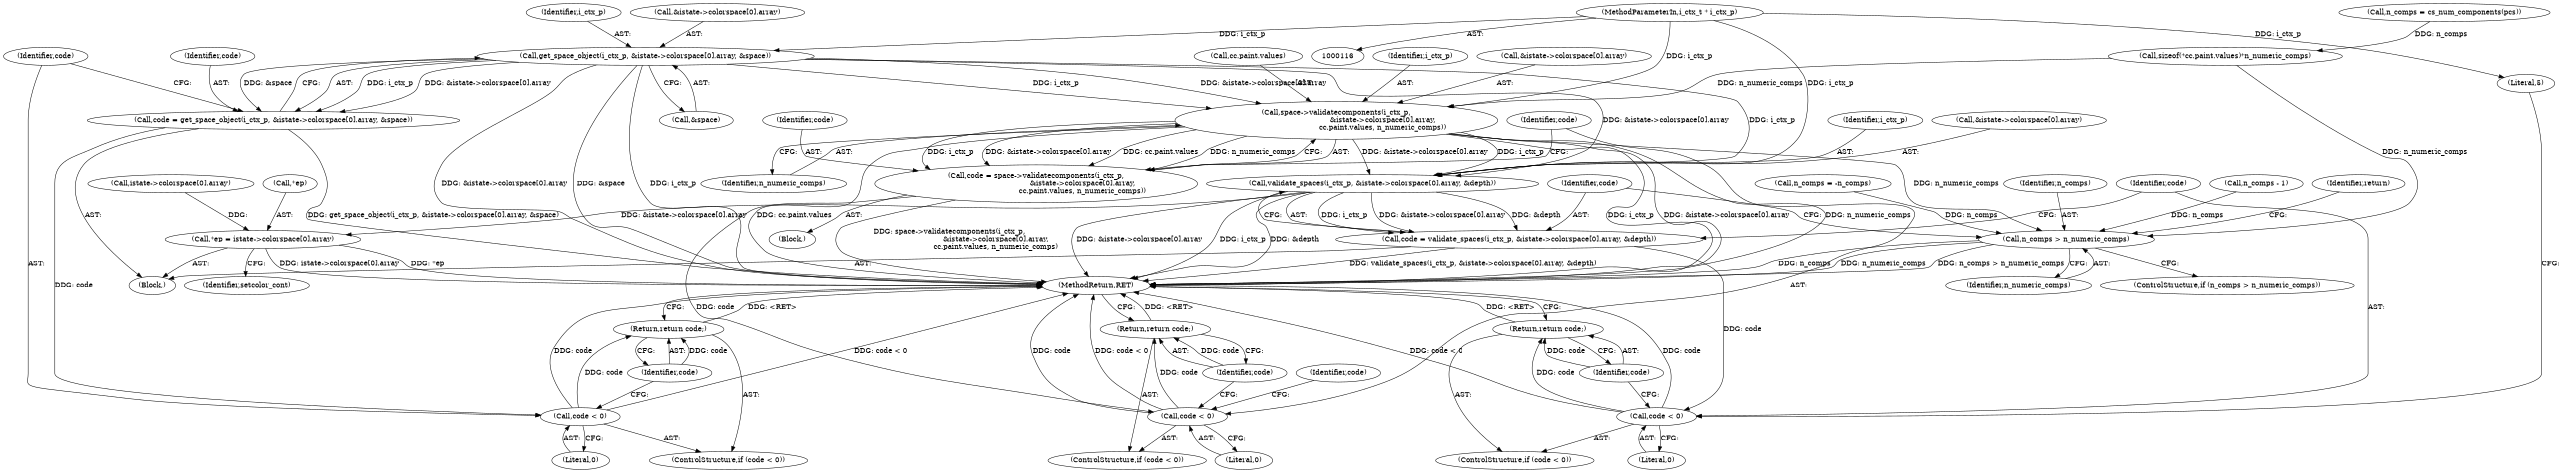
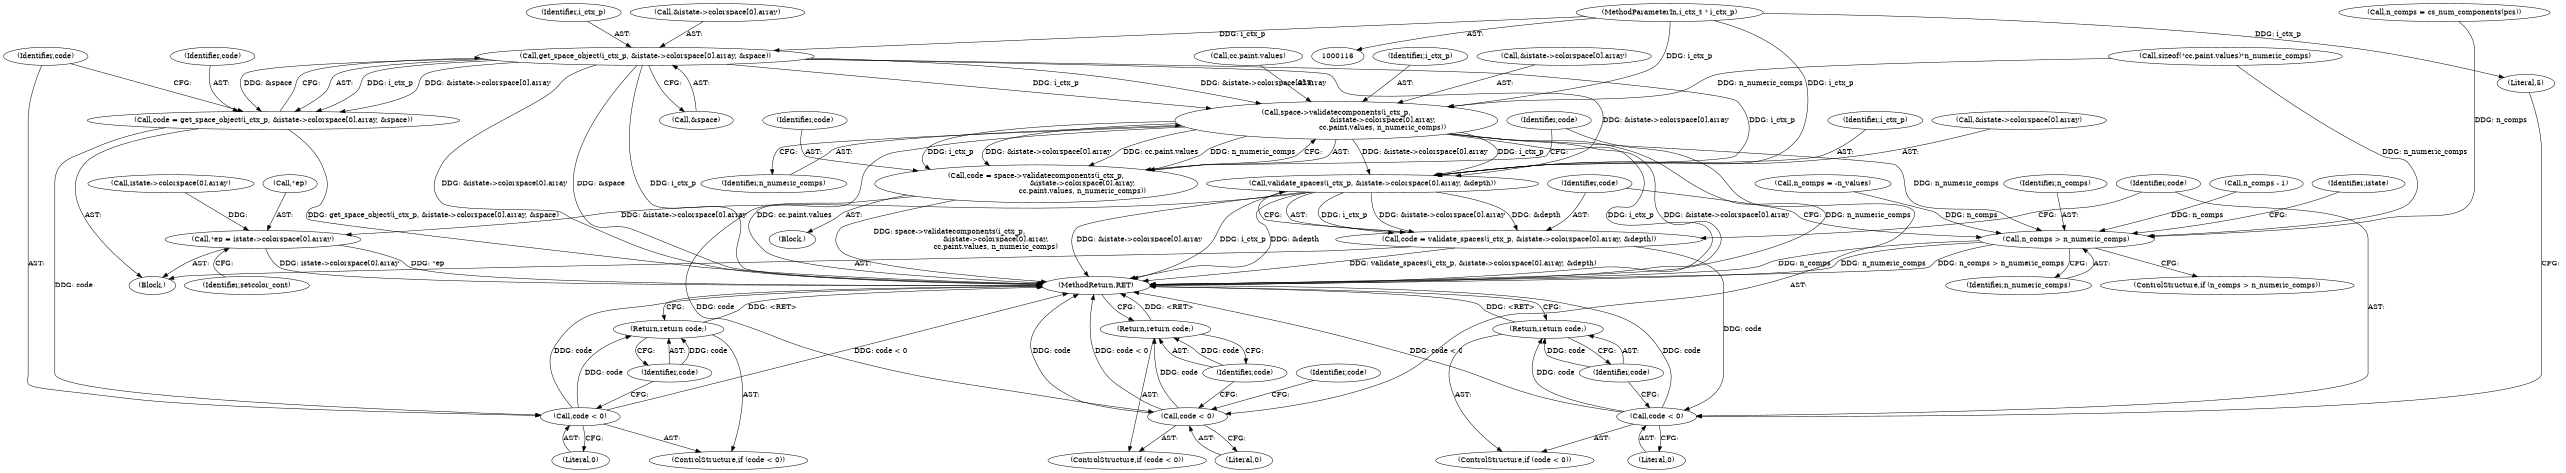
(2379, 44) -> (2407, 216)
(1823, 184) -> (1823, 184)
(2359, 184) -> (2359, 184)
(248, 259) -> (214, 264)
